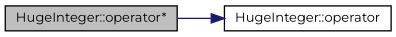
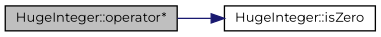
(308, 18) -> (300, 18)
